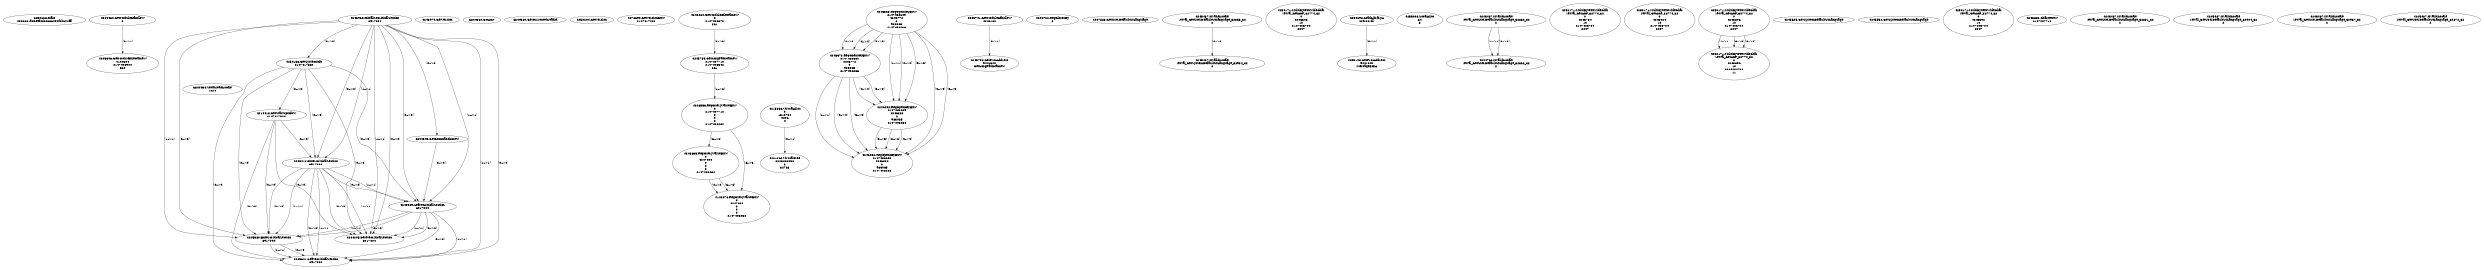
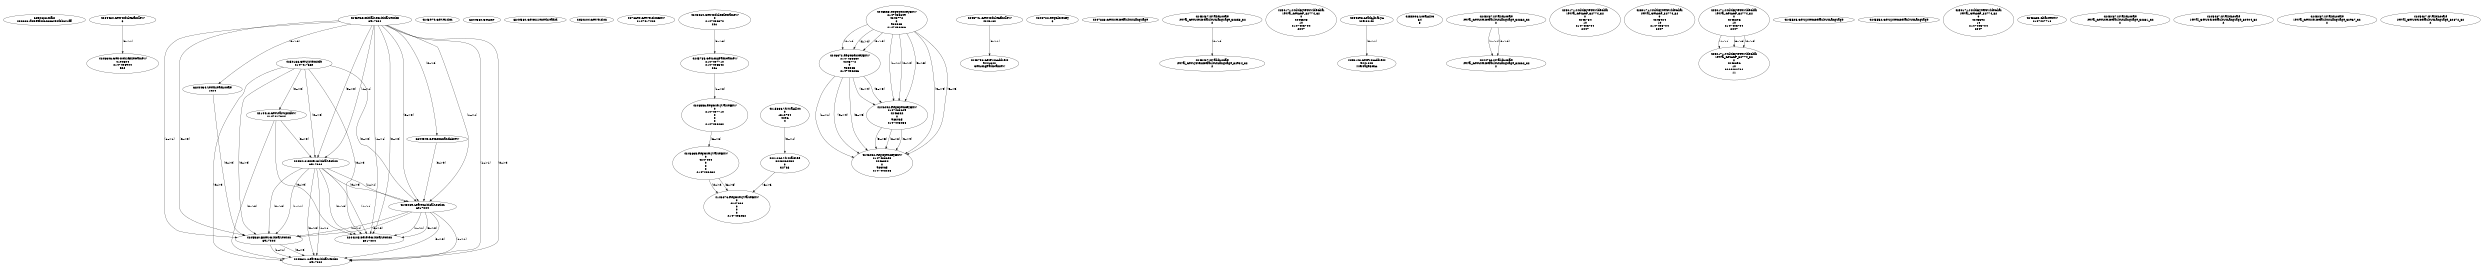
(331, 36) -> (281, 44)
(744, 157) -> (765, 181)
(266, 176) -> (222, 167)
